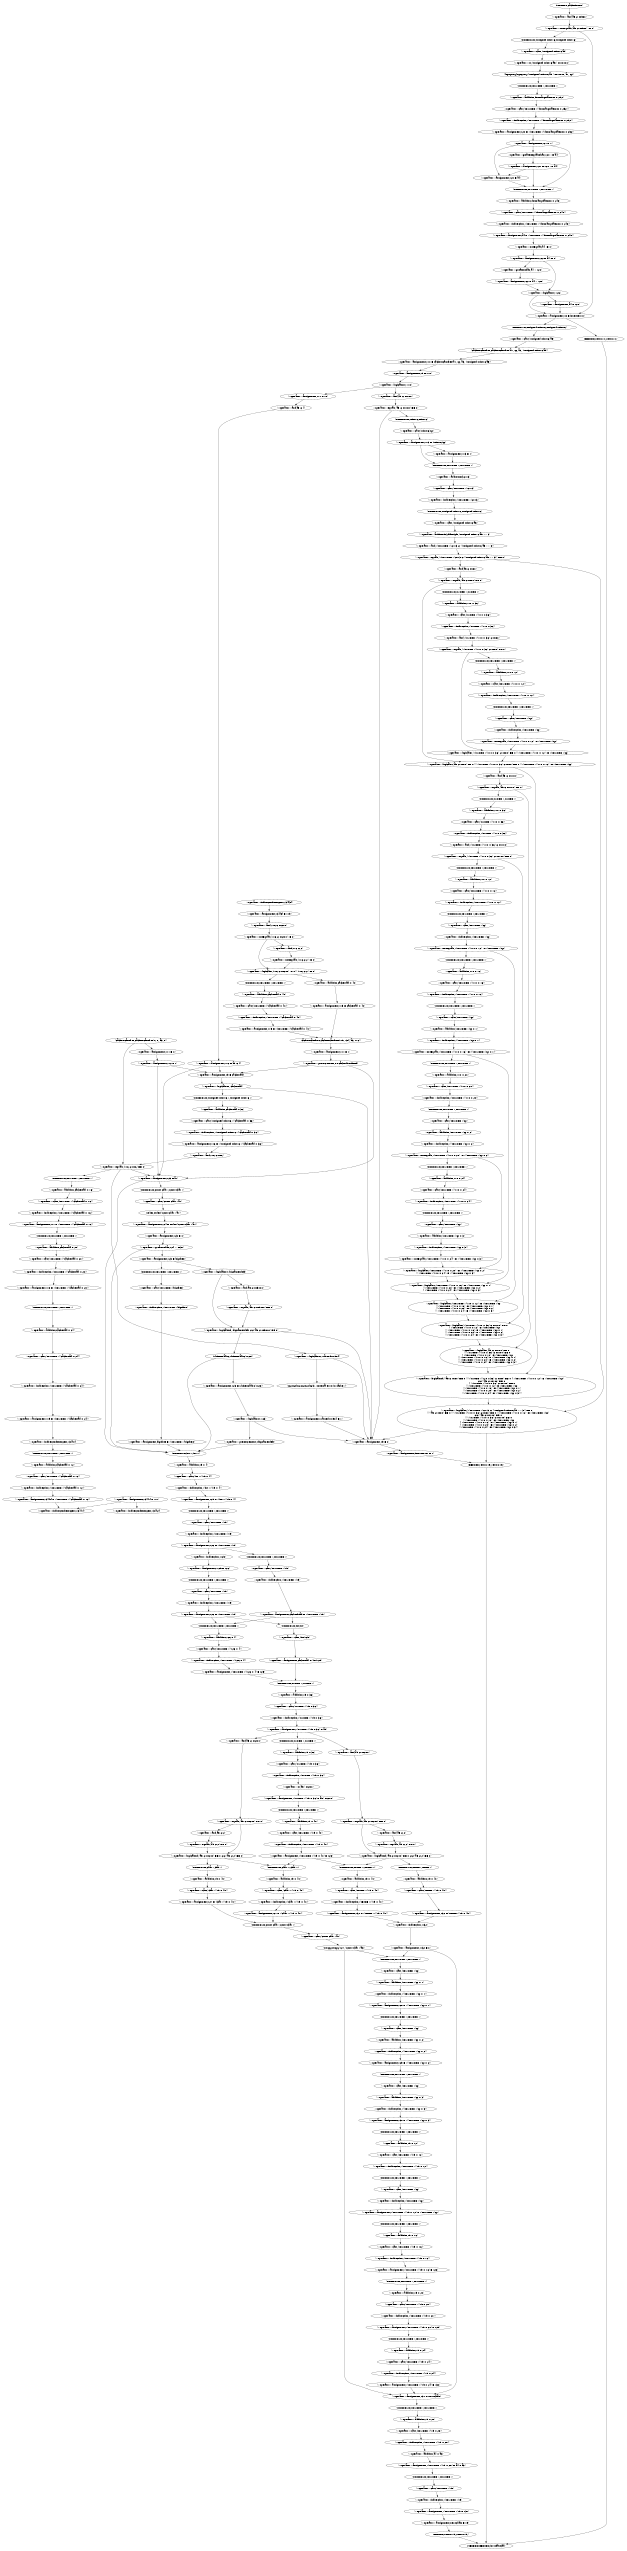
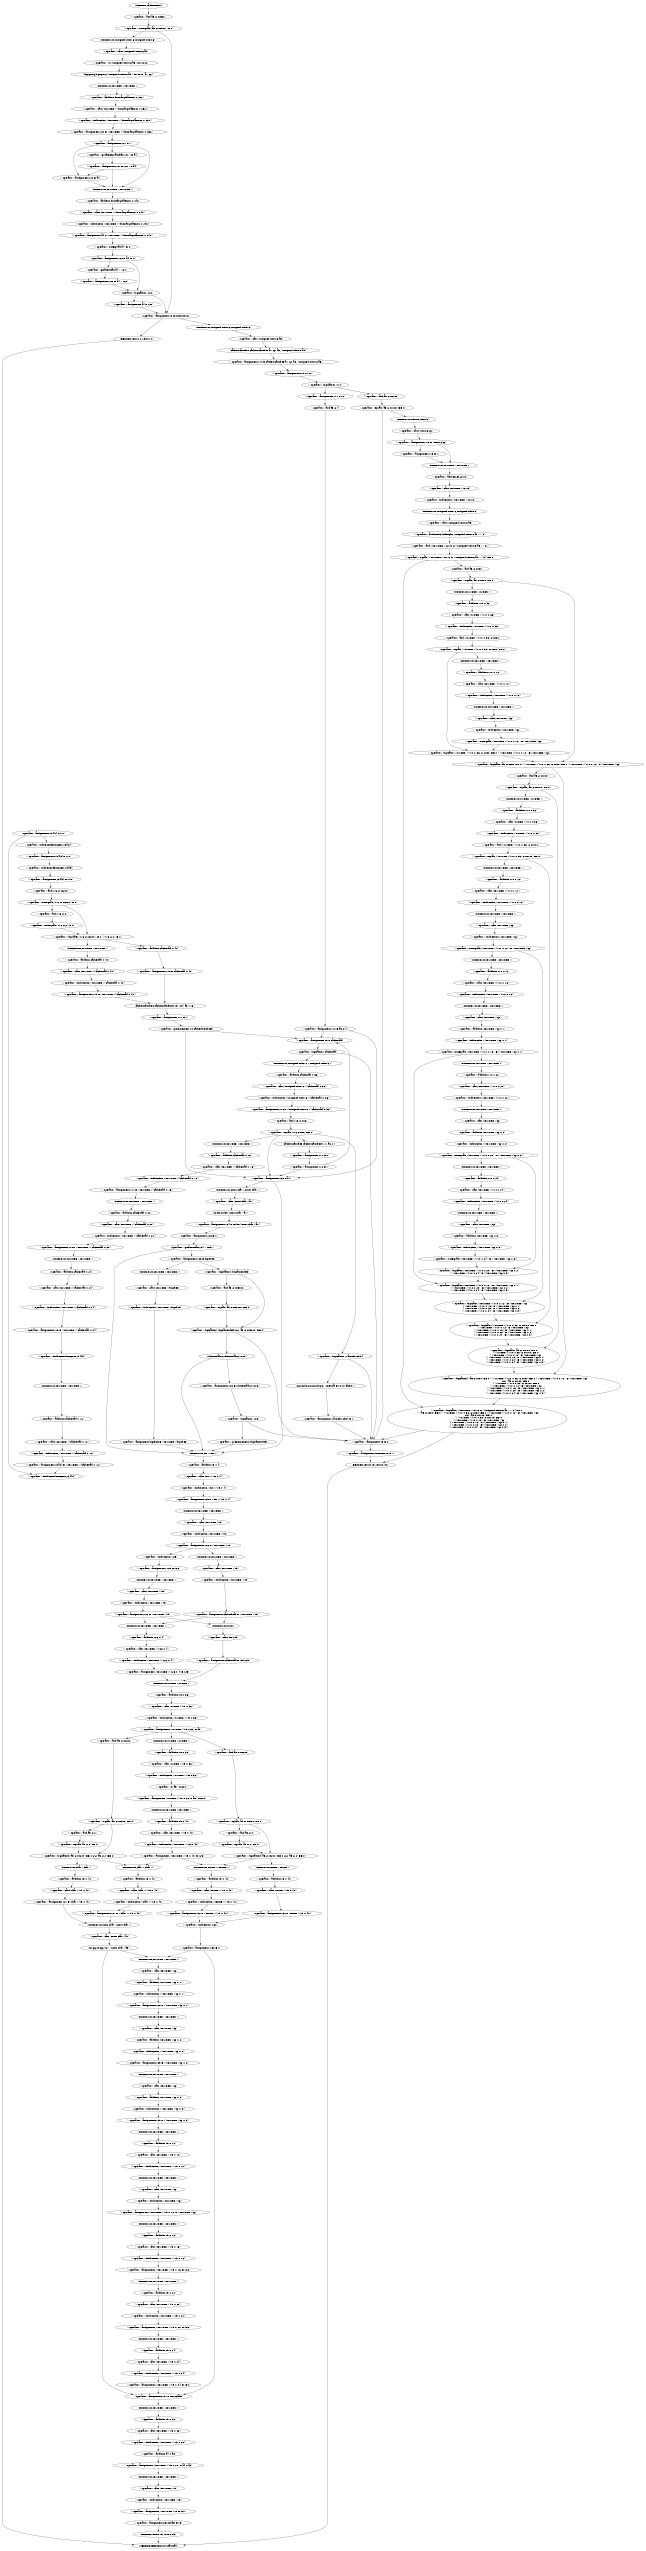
none -> (49, 856)
(124, 1101) -> (299, 1138)
